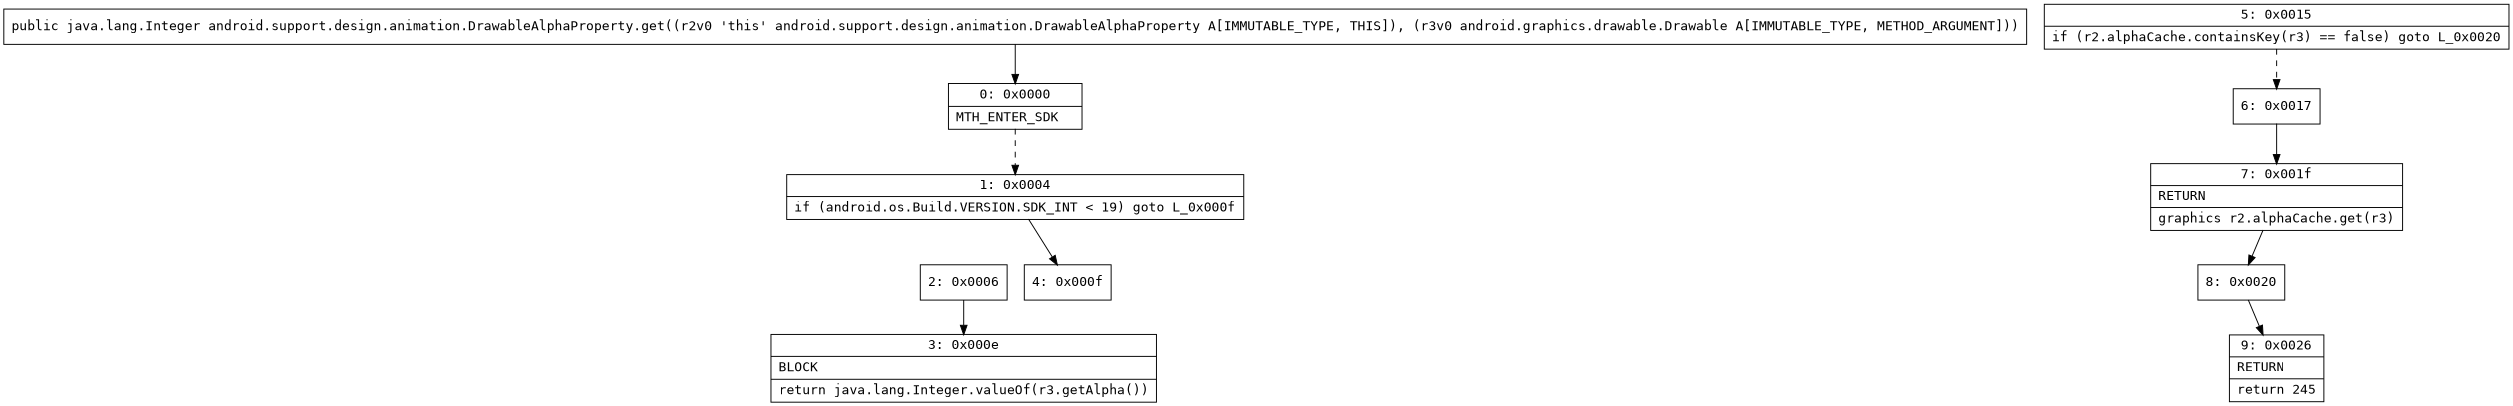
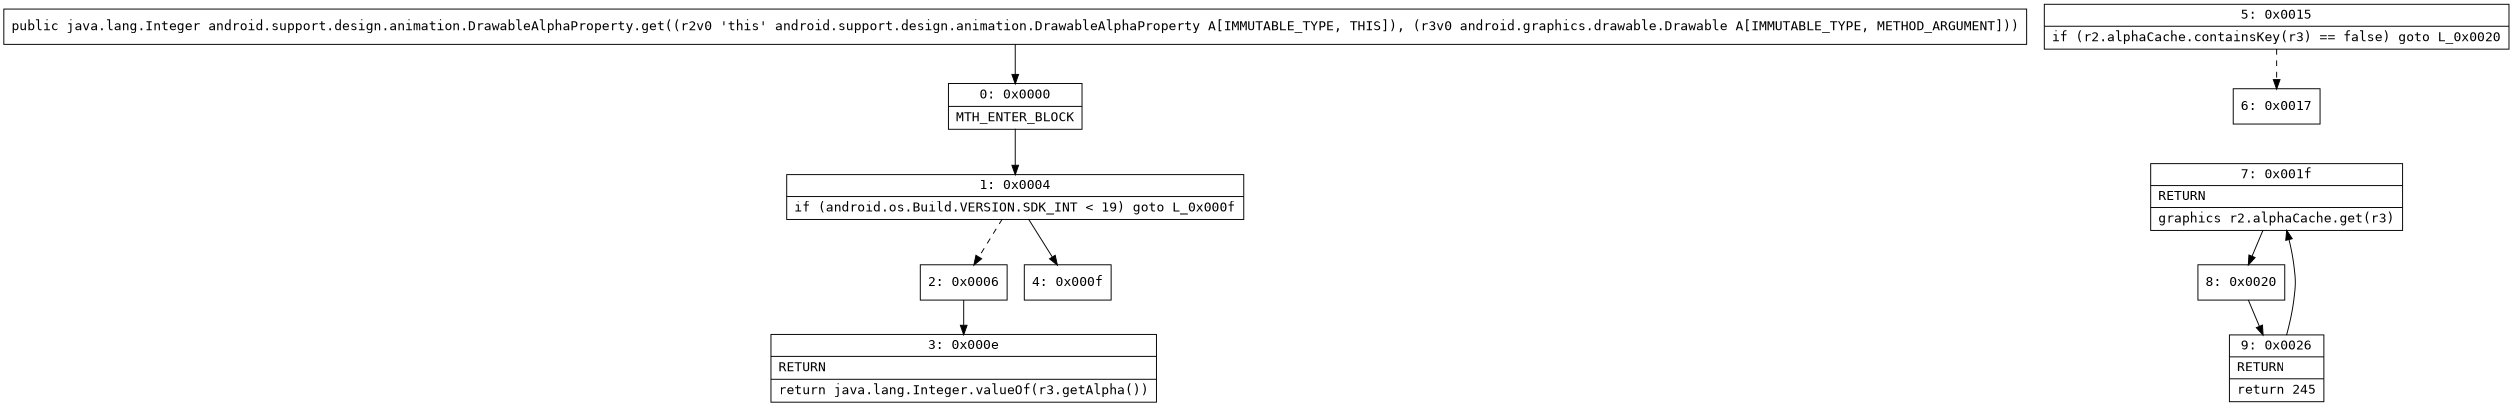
(1008, 117) -> (1015, 117)
(2277, 139) -> (2295, 288)
(1015, 147) -> (1015, 147)
none -> (991, 238)
(799, 367) -> (802, 367)
